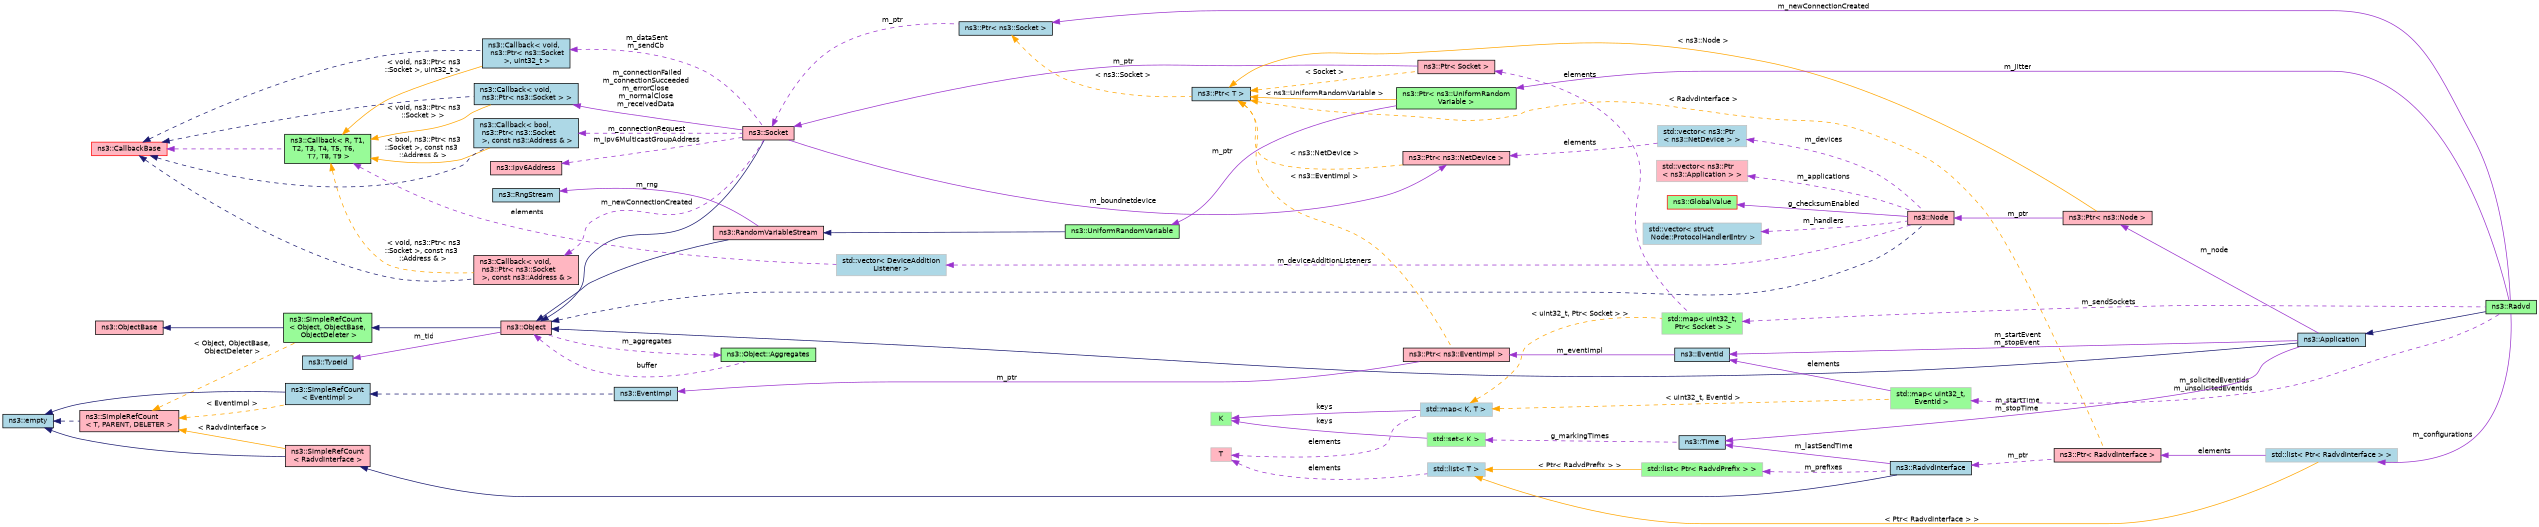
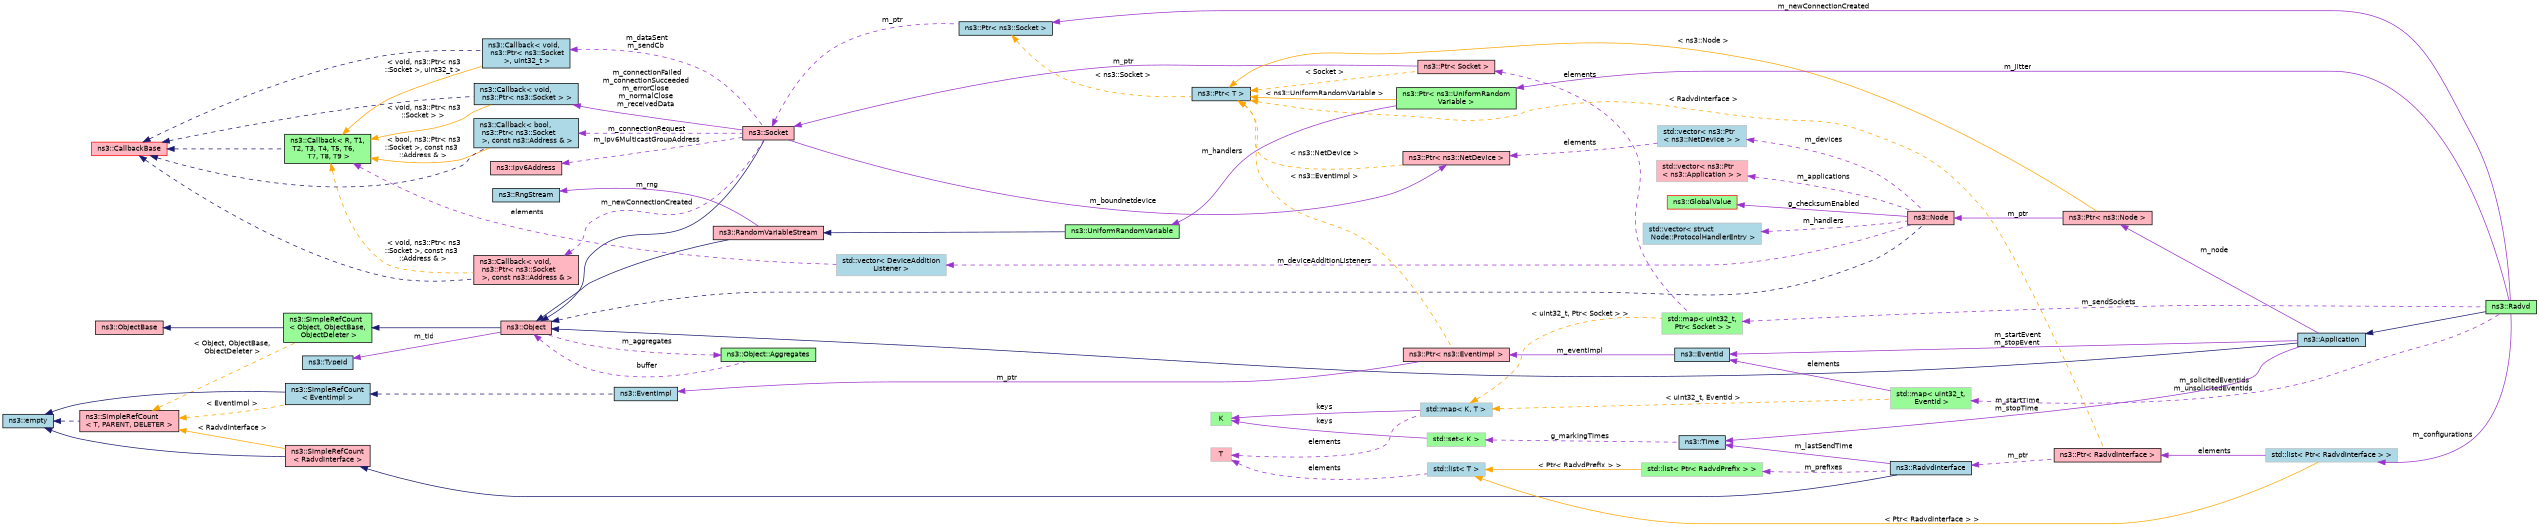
(229, 149) -> (229, 149)
(1221, 151) -> (1221, 151)
